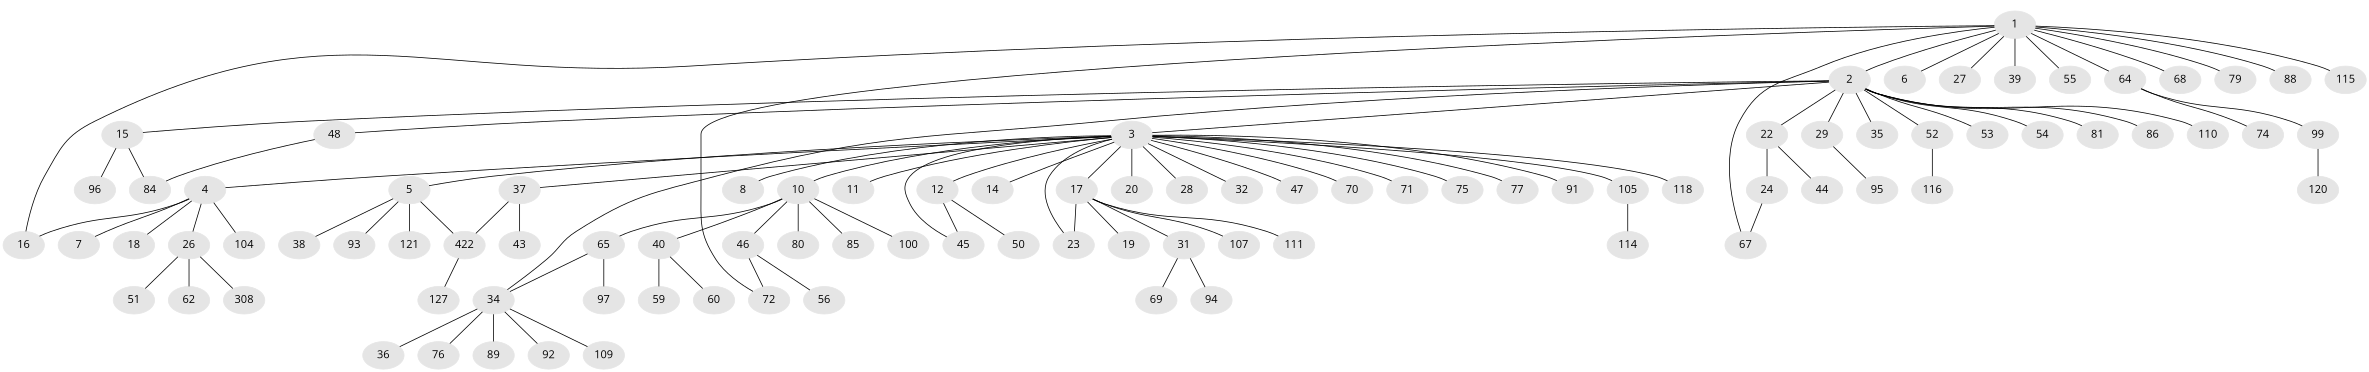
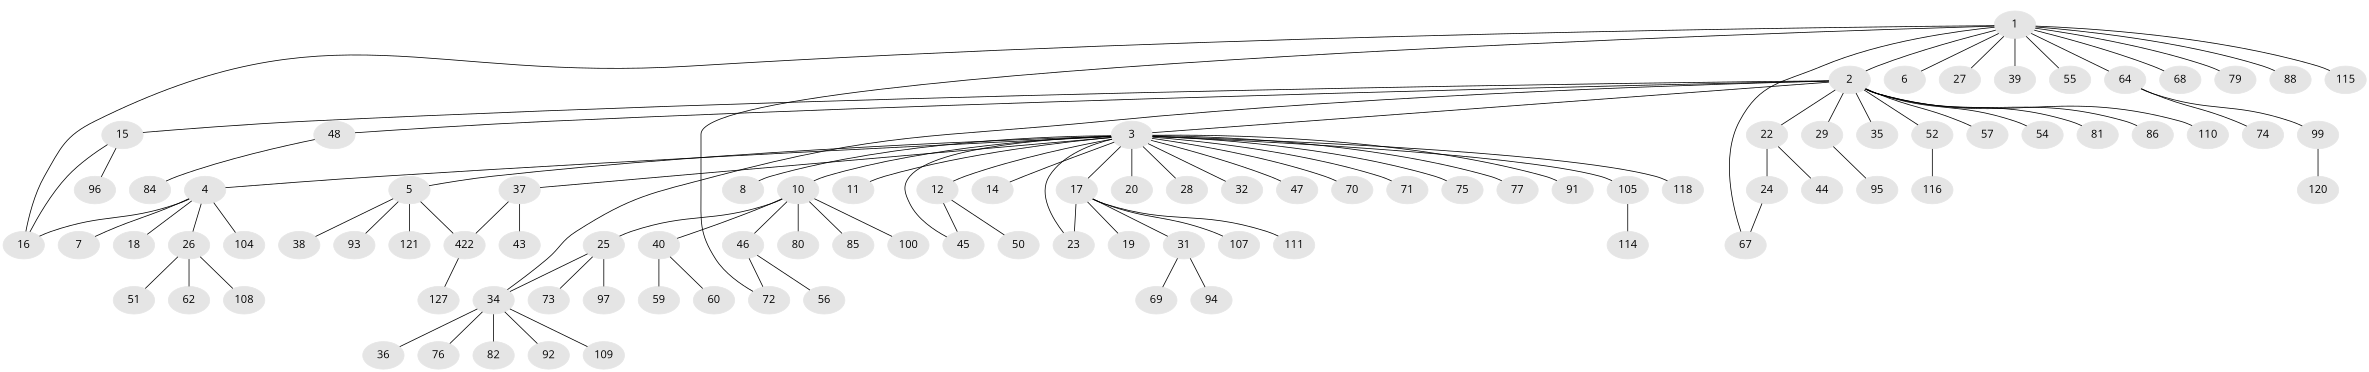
(1987, 135) -> (1987, 135)
(136, 163) -> (62, 182)
(604, 245) -> (604, 245)
(244, 300) -> (244, 300)
none -> (549, 300)
(494, 355) -> (494, 355)
